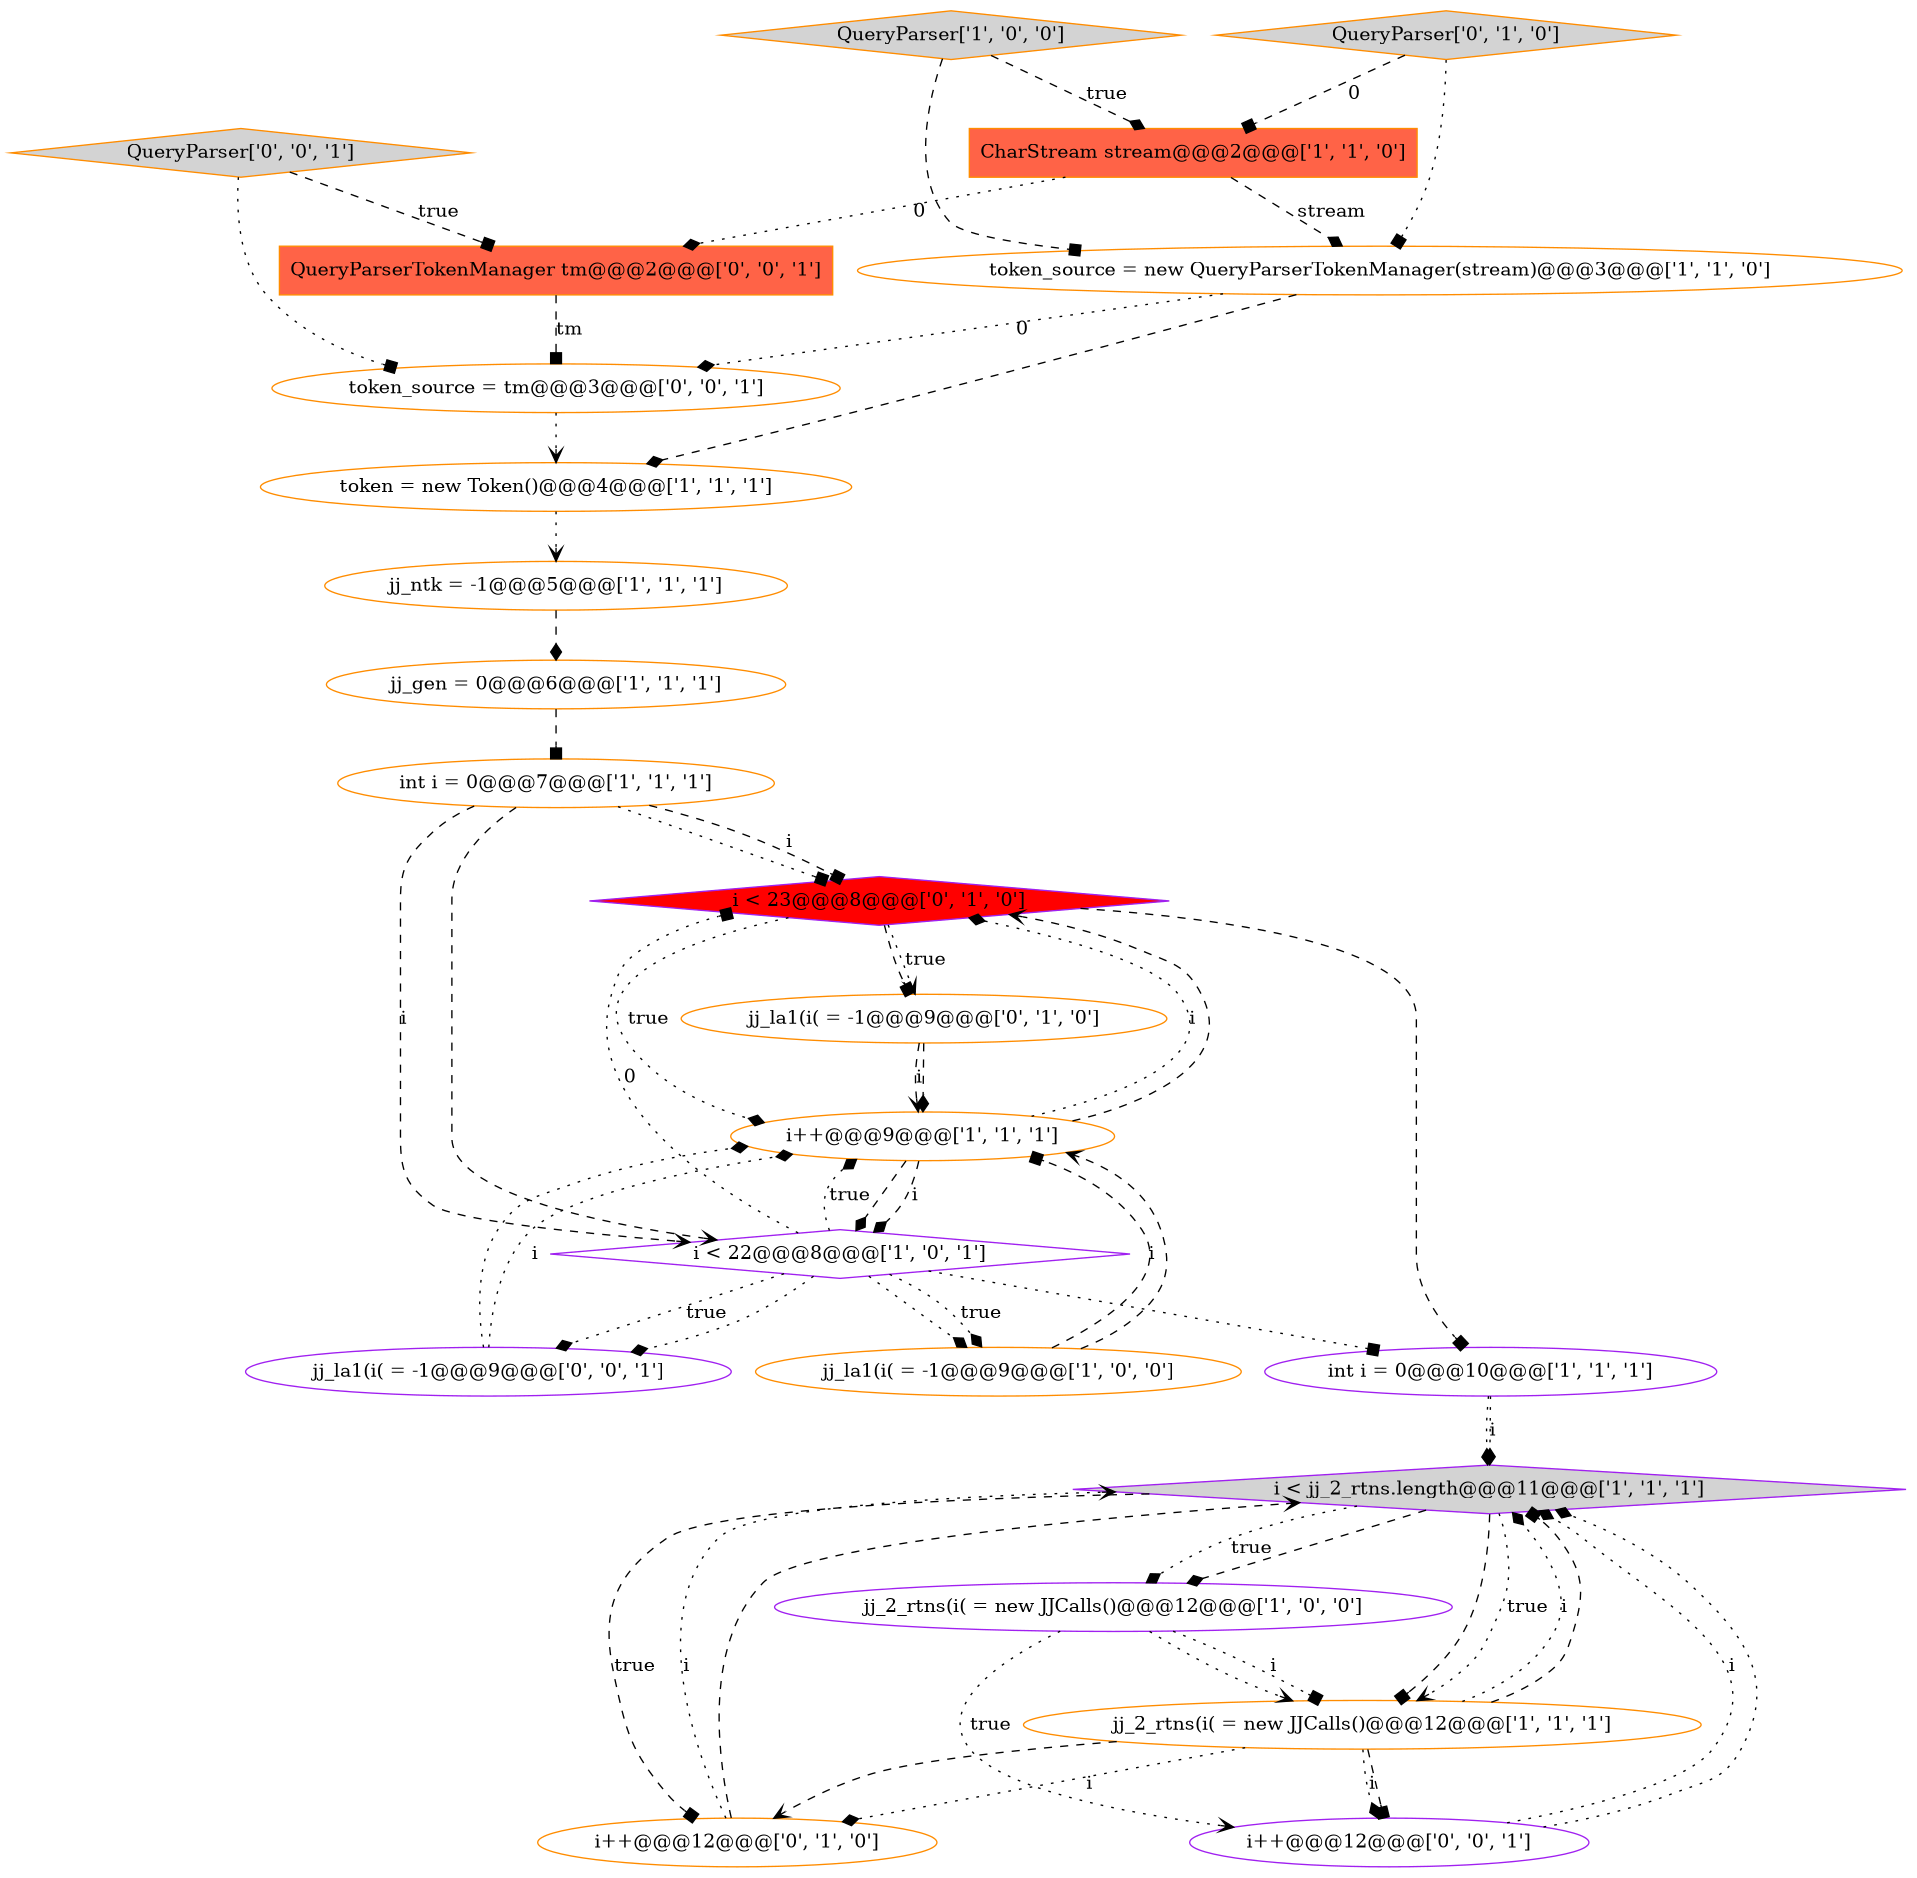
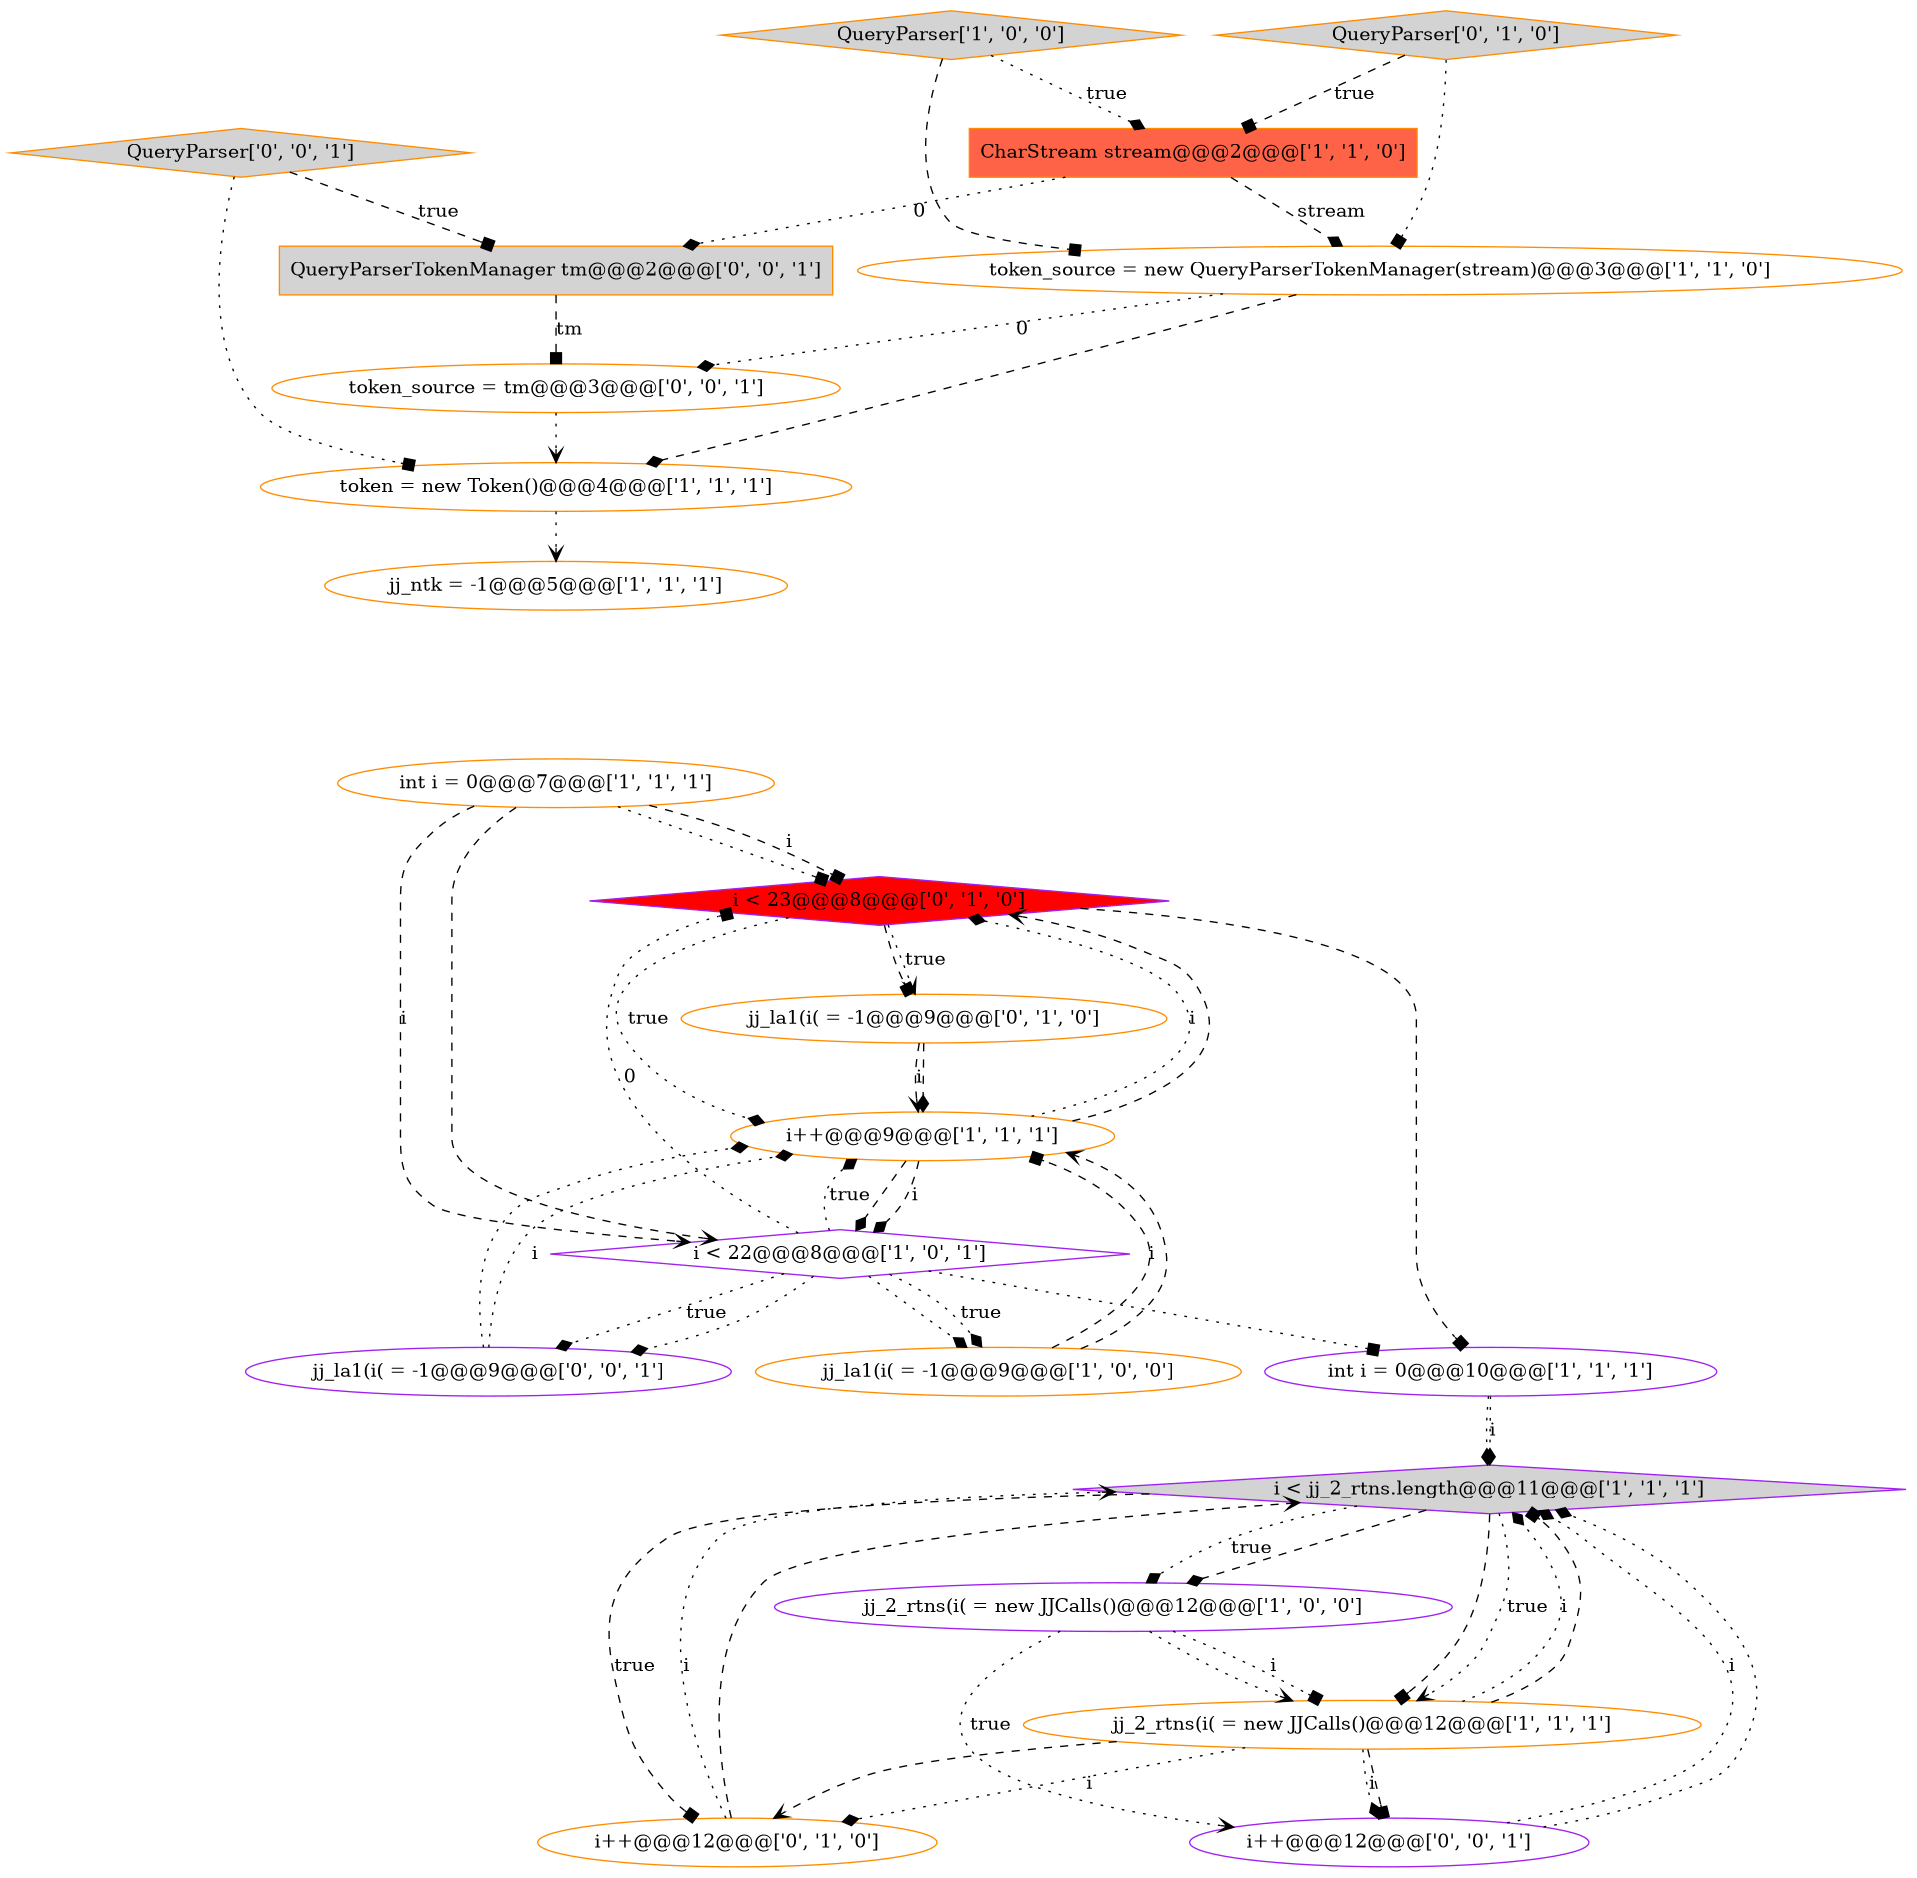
(1060, 88) -> (1060, 88)
(1355, 94) -> (1355, 94)
(556, 271) -> (556, 271)
(271, 299) -> (235, 372)
(556, 685) -> none
